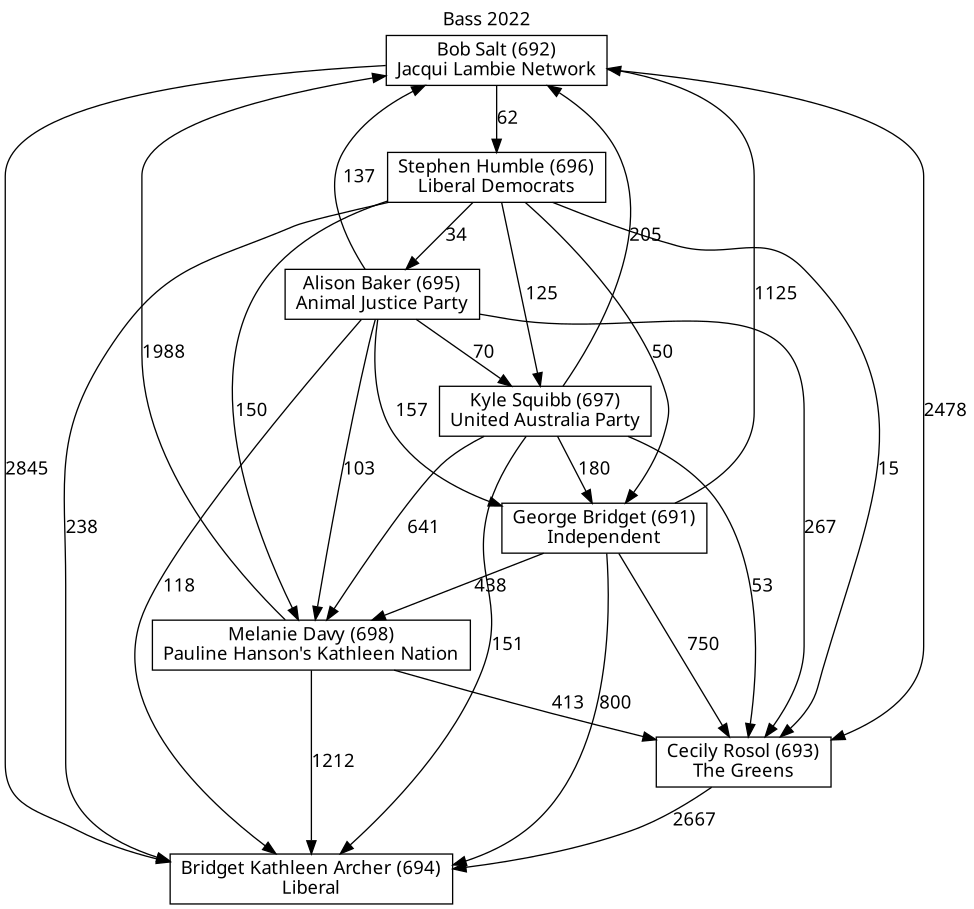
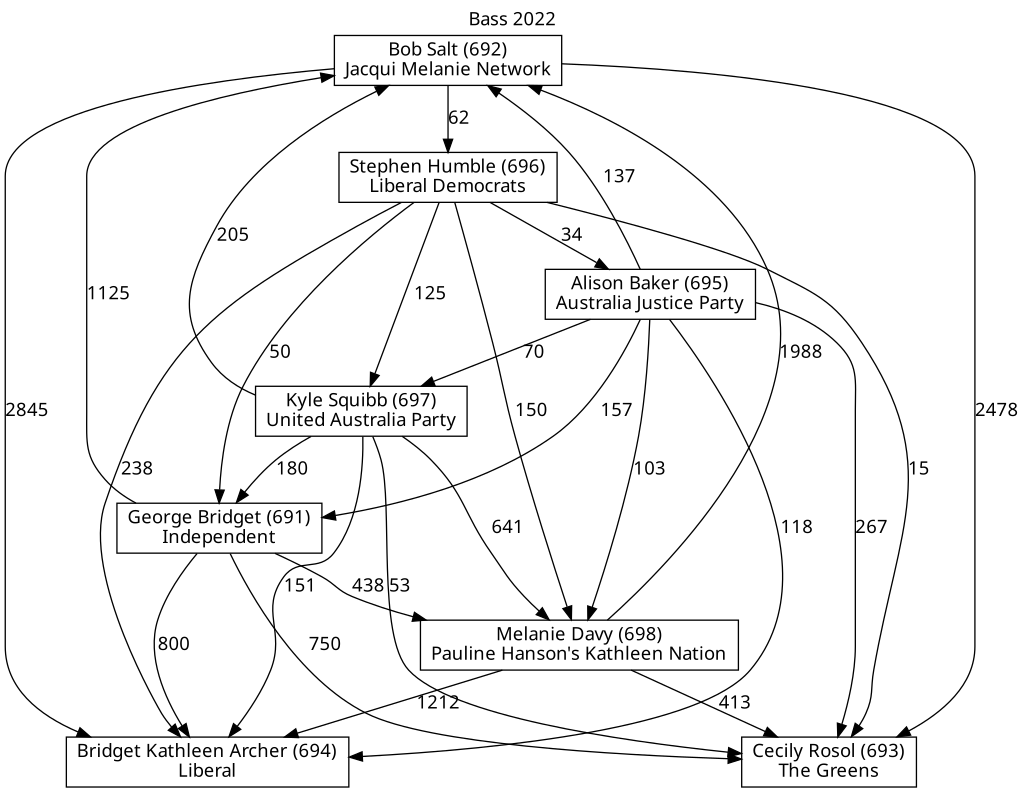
(497, 60) -> (448, 60)
(382, 294) -> (650, 294)
(594, 842) -> none
